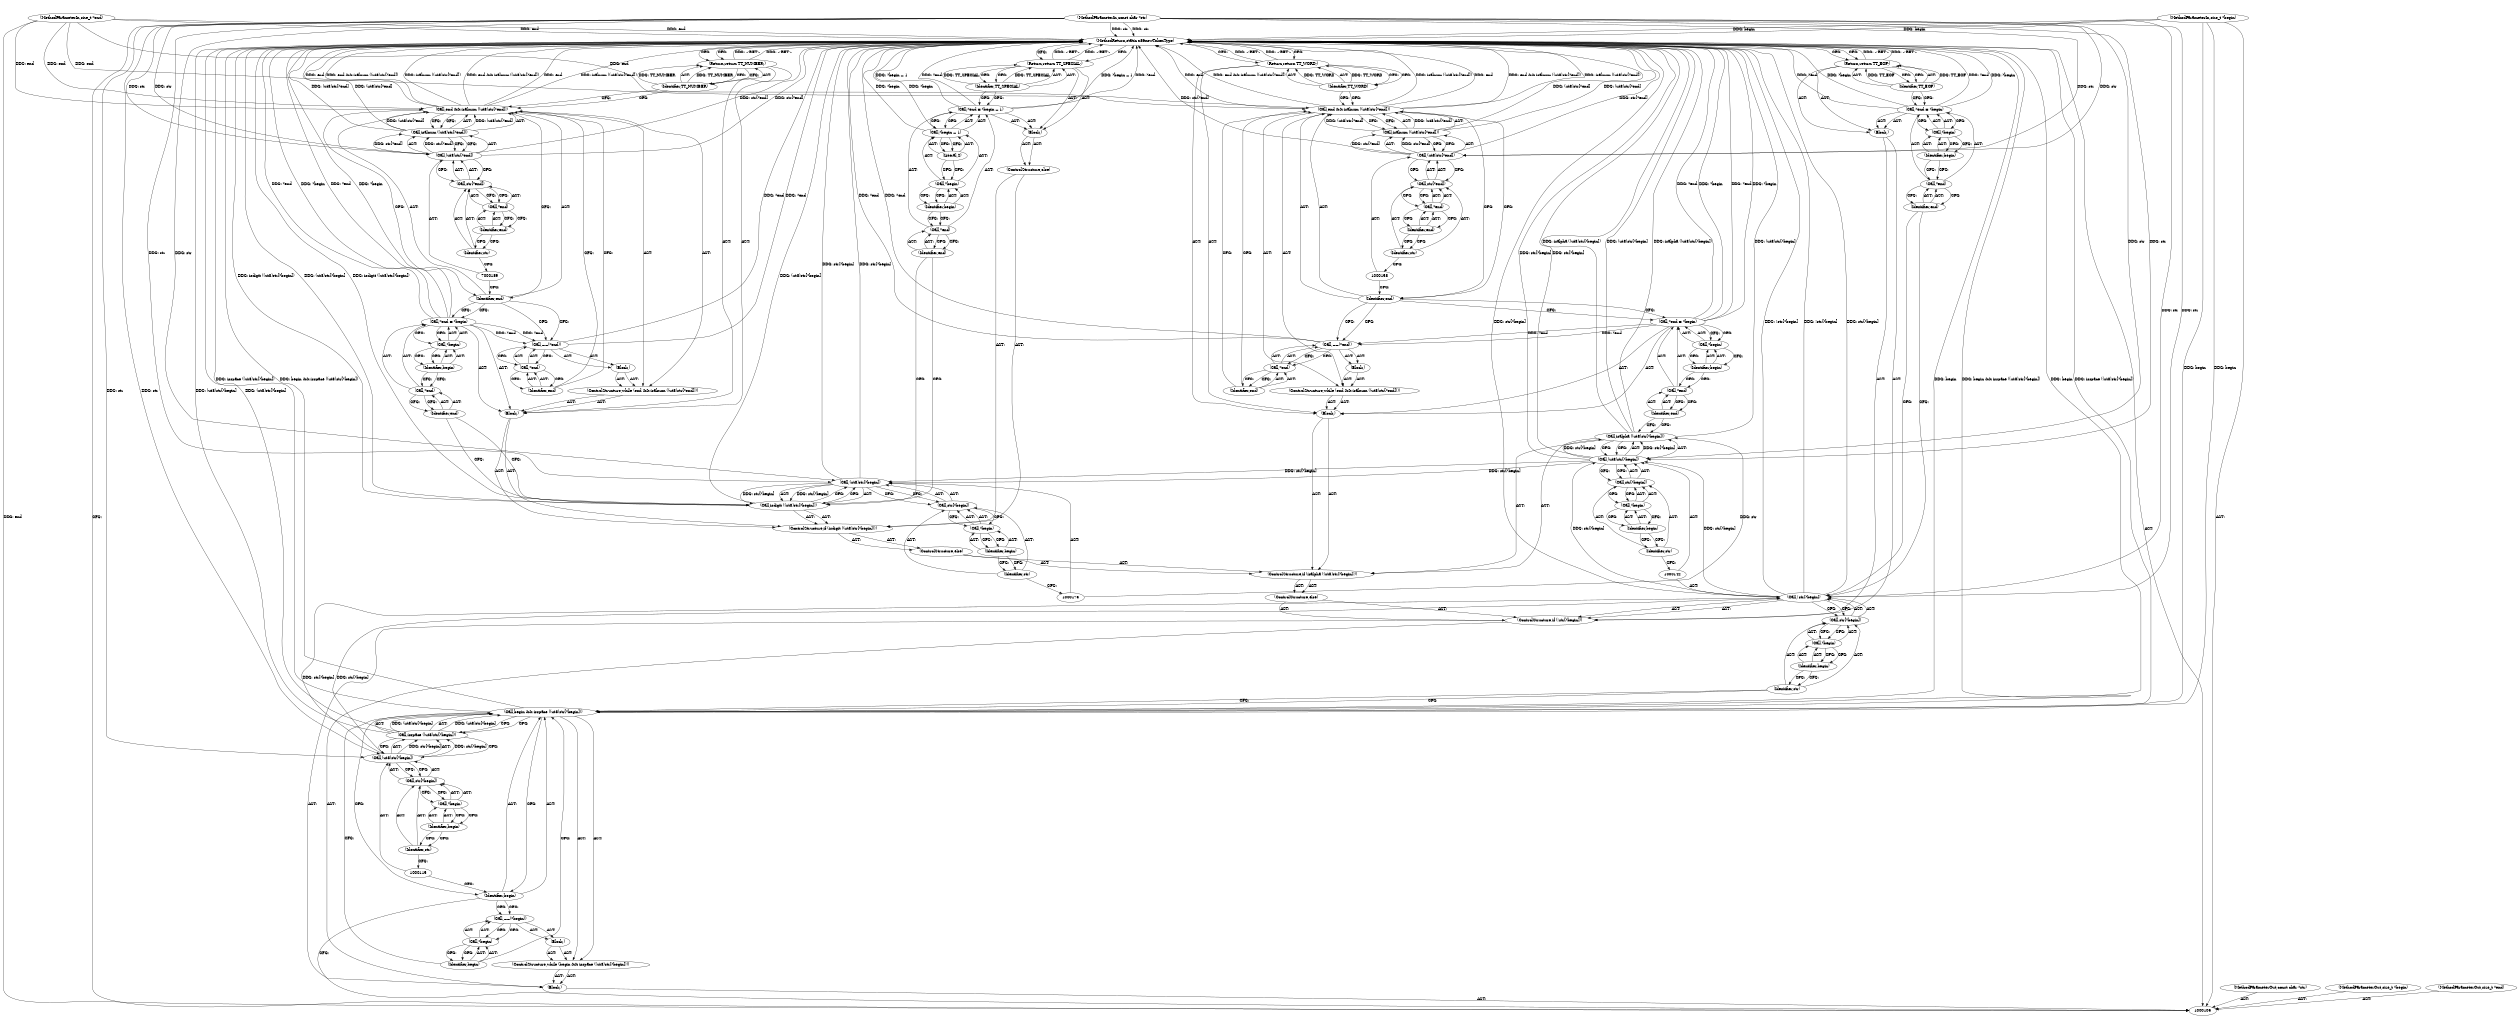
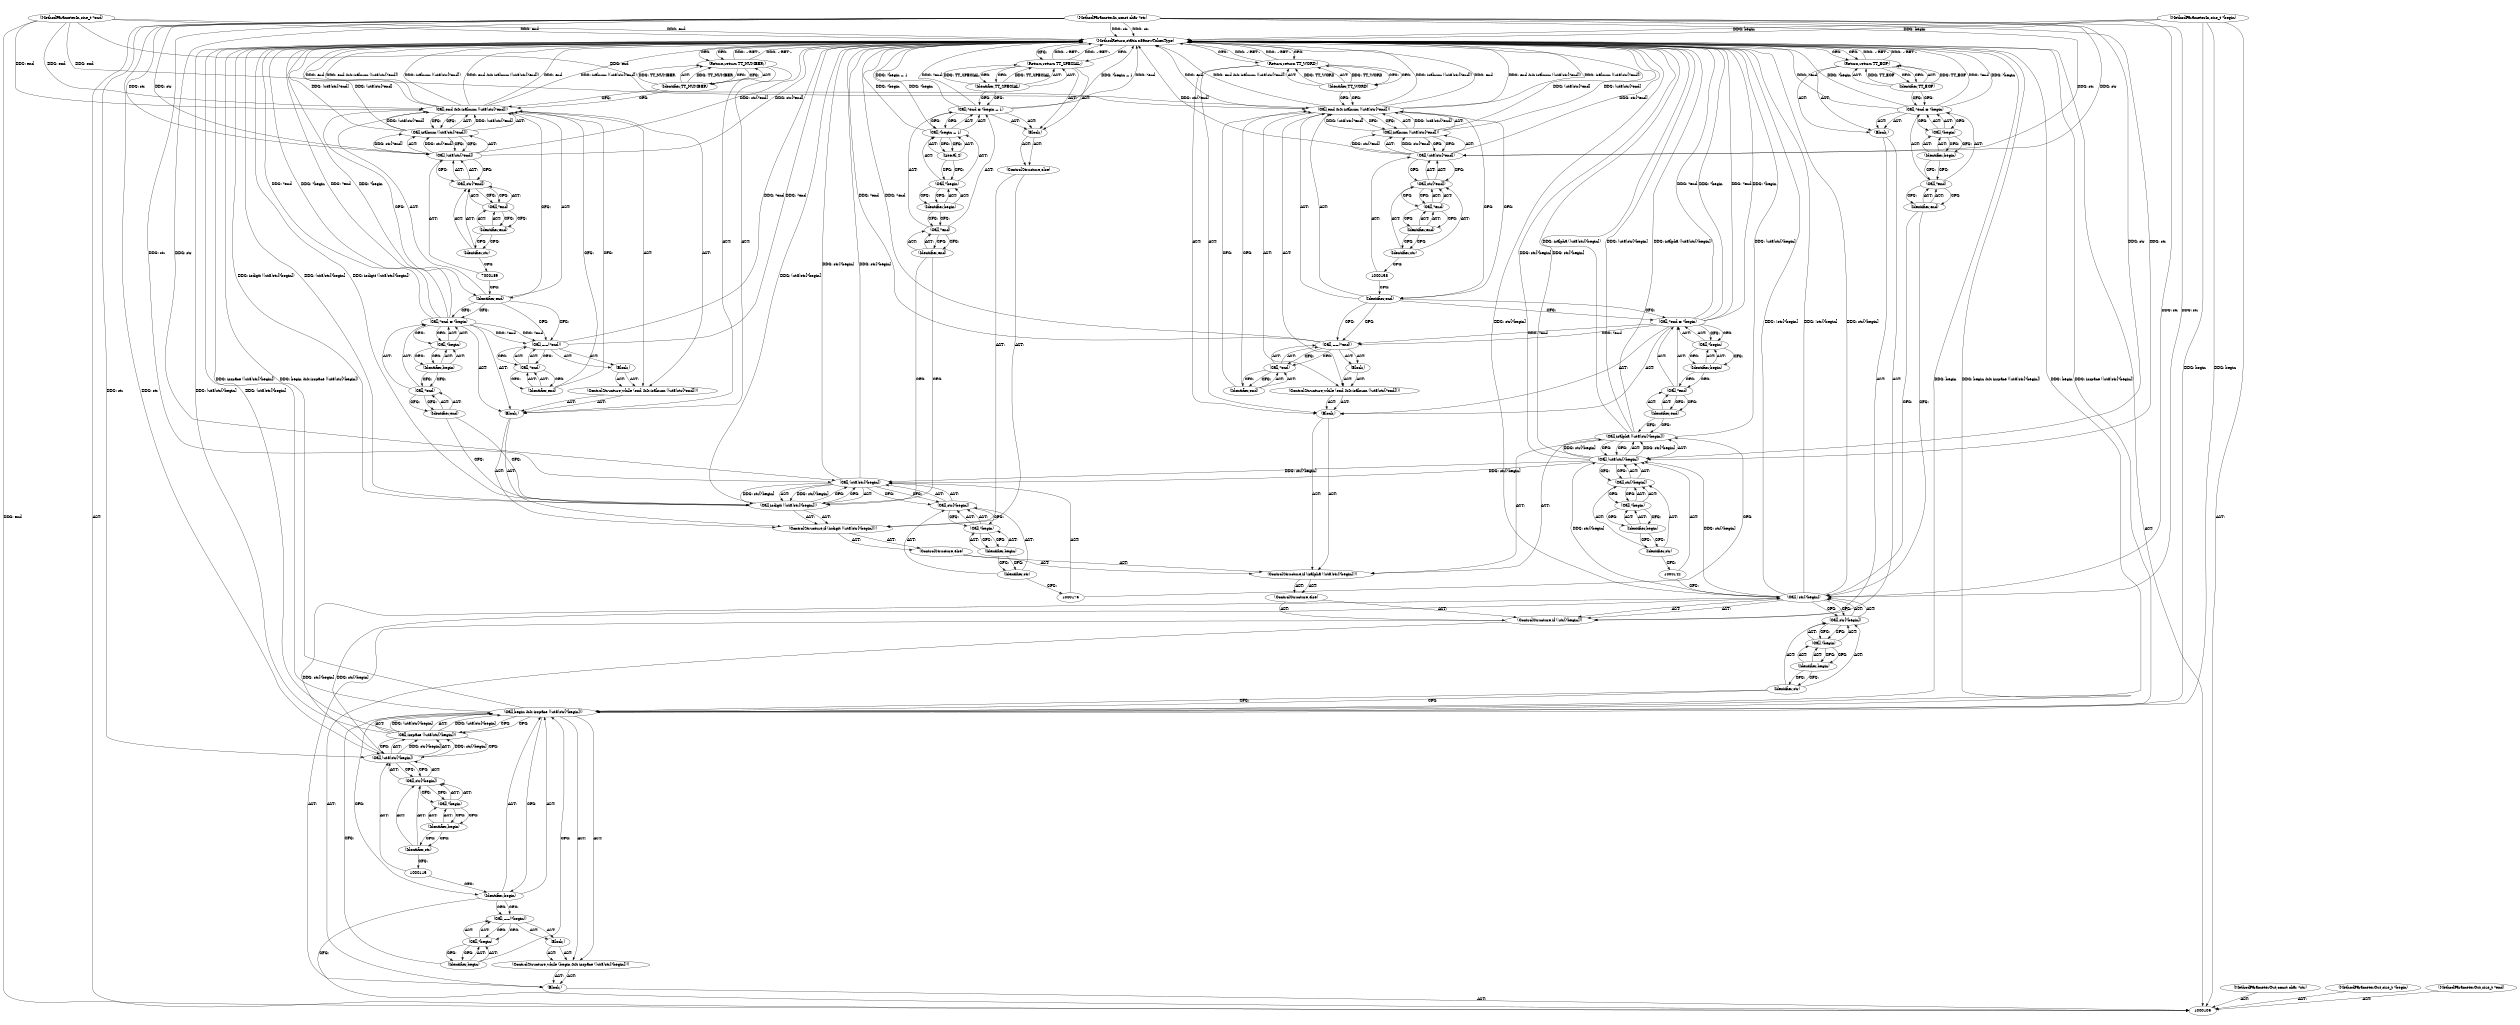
(98, 517) -> (98, 517)
(1748, 517) -> (1748, 517)
(1695, 586) -> (1695, 586)
